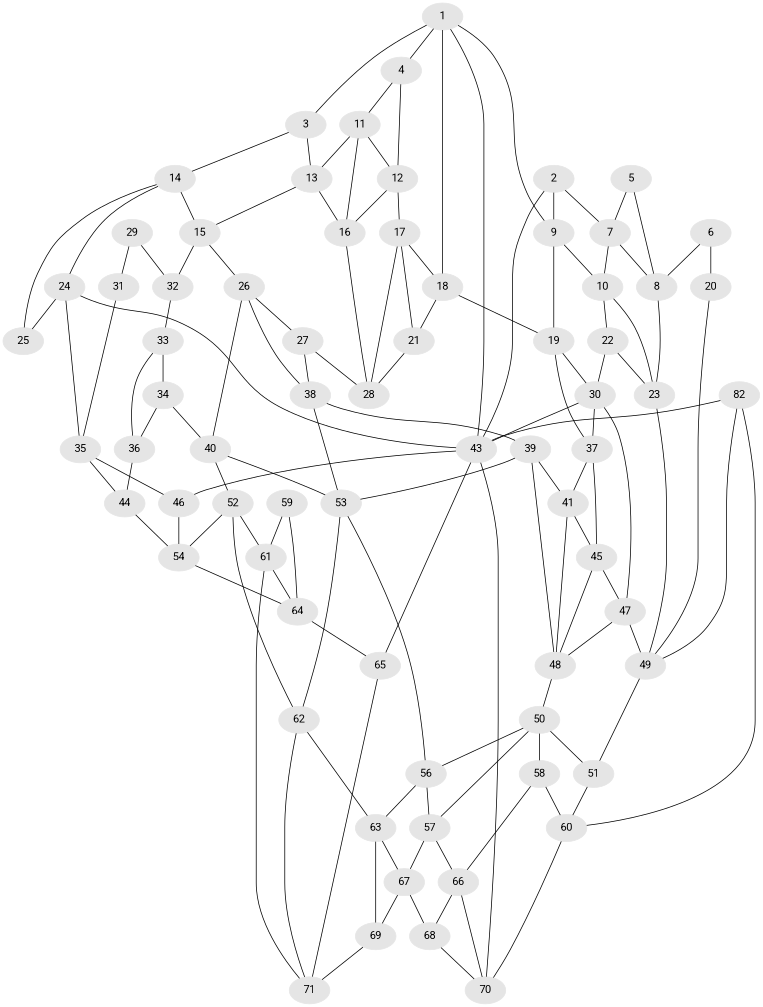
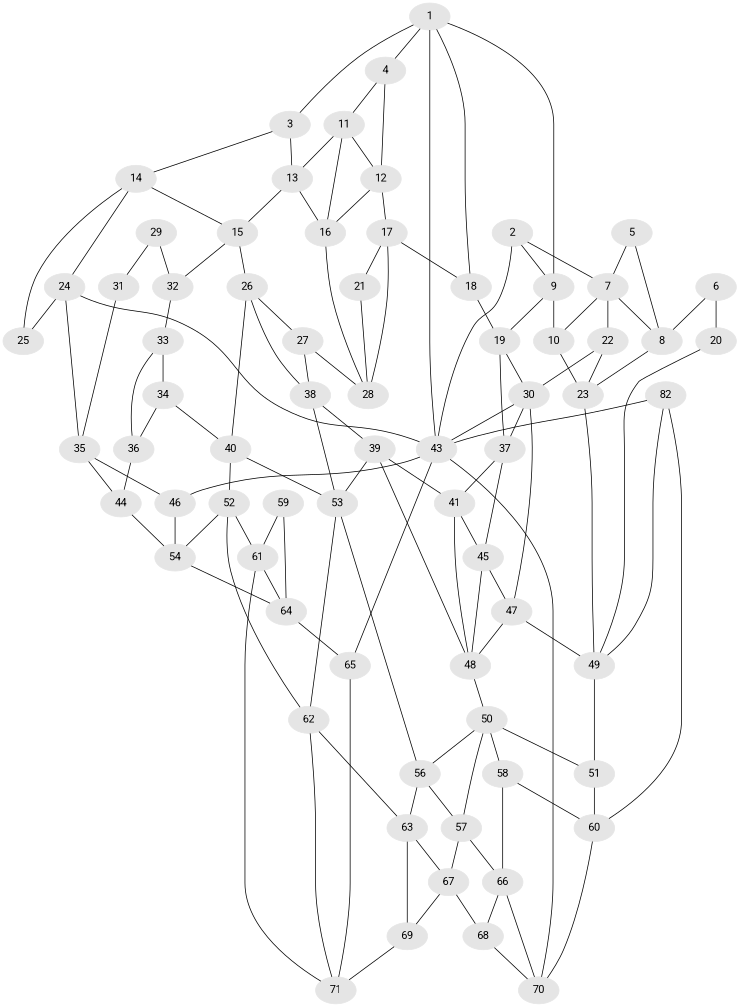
(428, 314) -> none
(605, 314) -> (608, 314)
